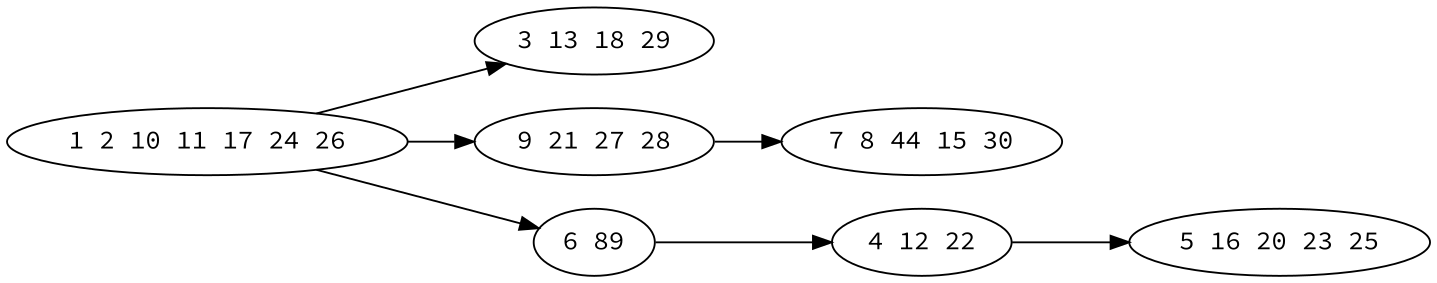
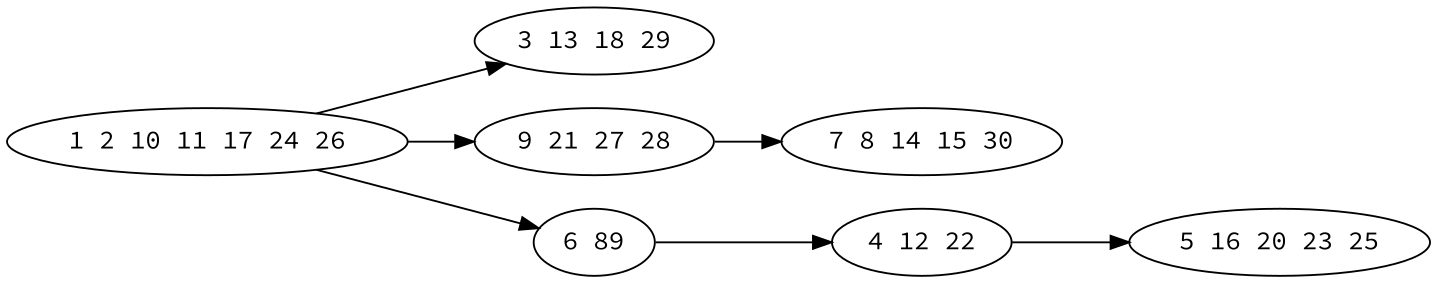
(922, 142) -> (922, 142)
